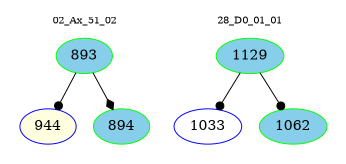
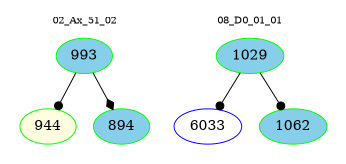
(250, 21) -> (250, 21)
(84, 56) -> (84, 56)
(250, 56) -> (250, 56)
(48, 126) -> (48, 126)
(208, 126) -> (208, 126)
